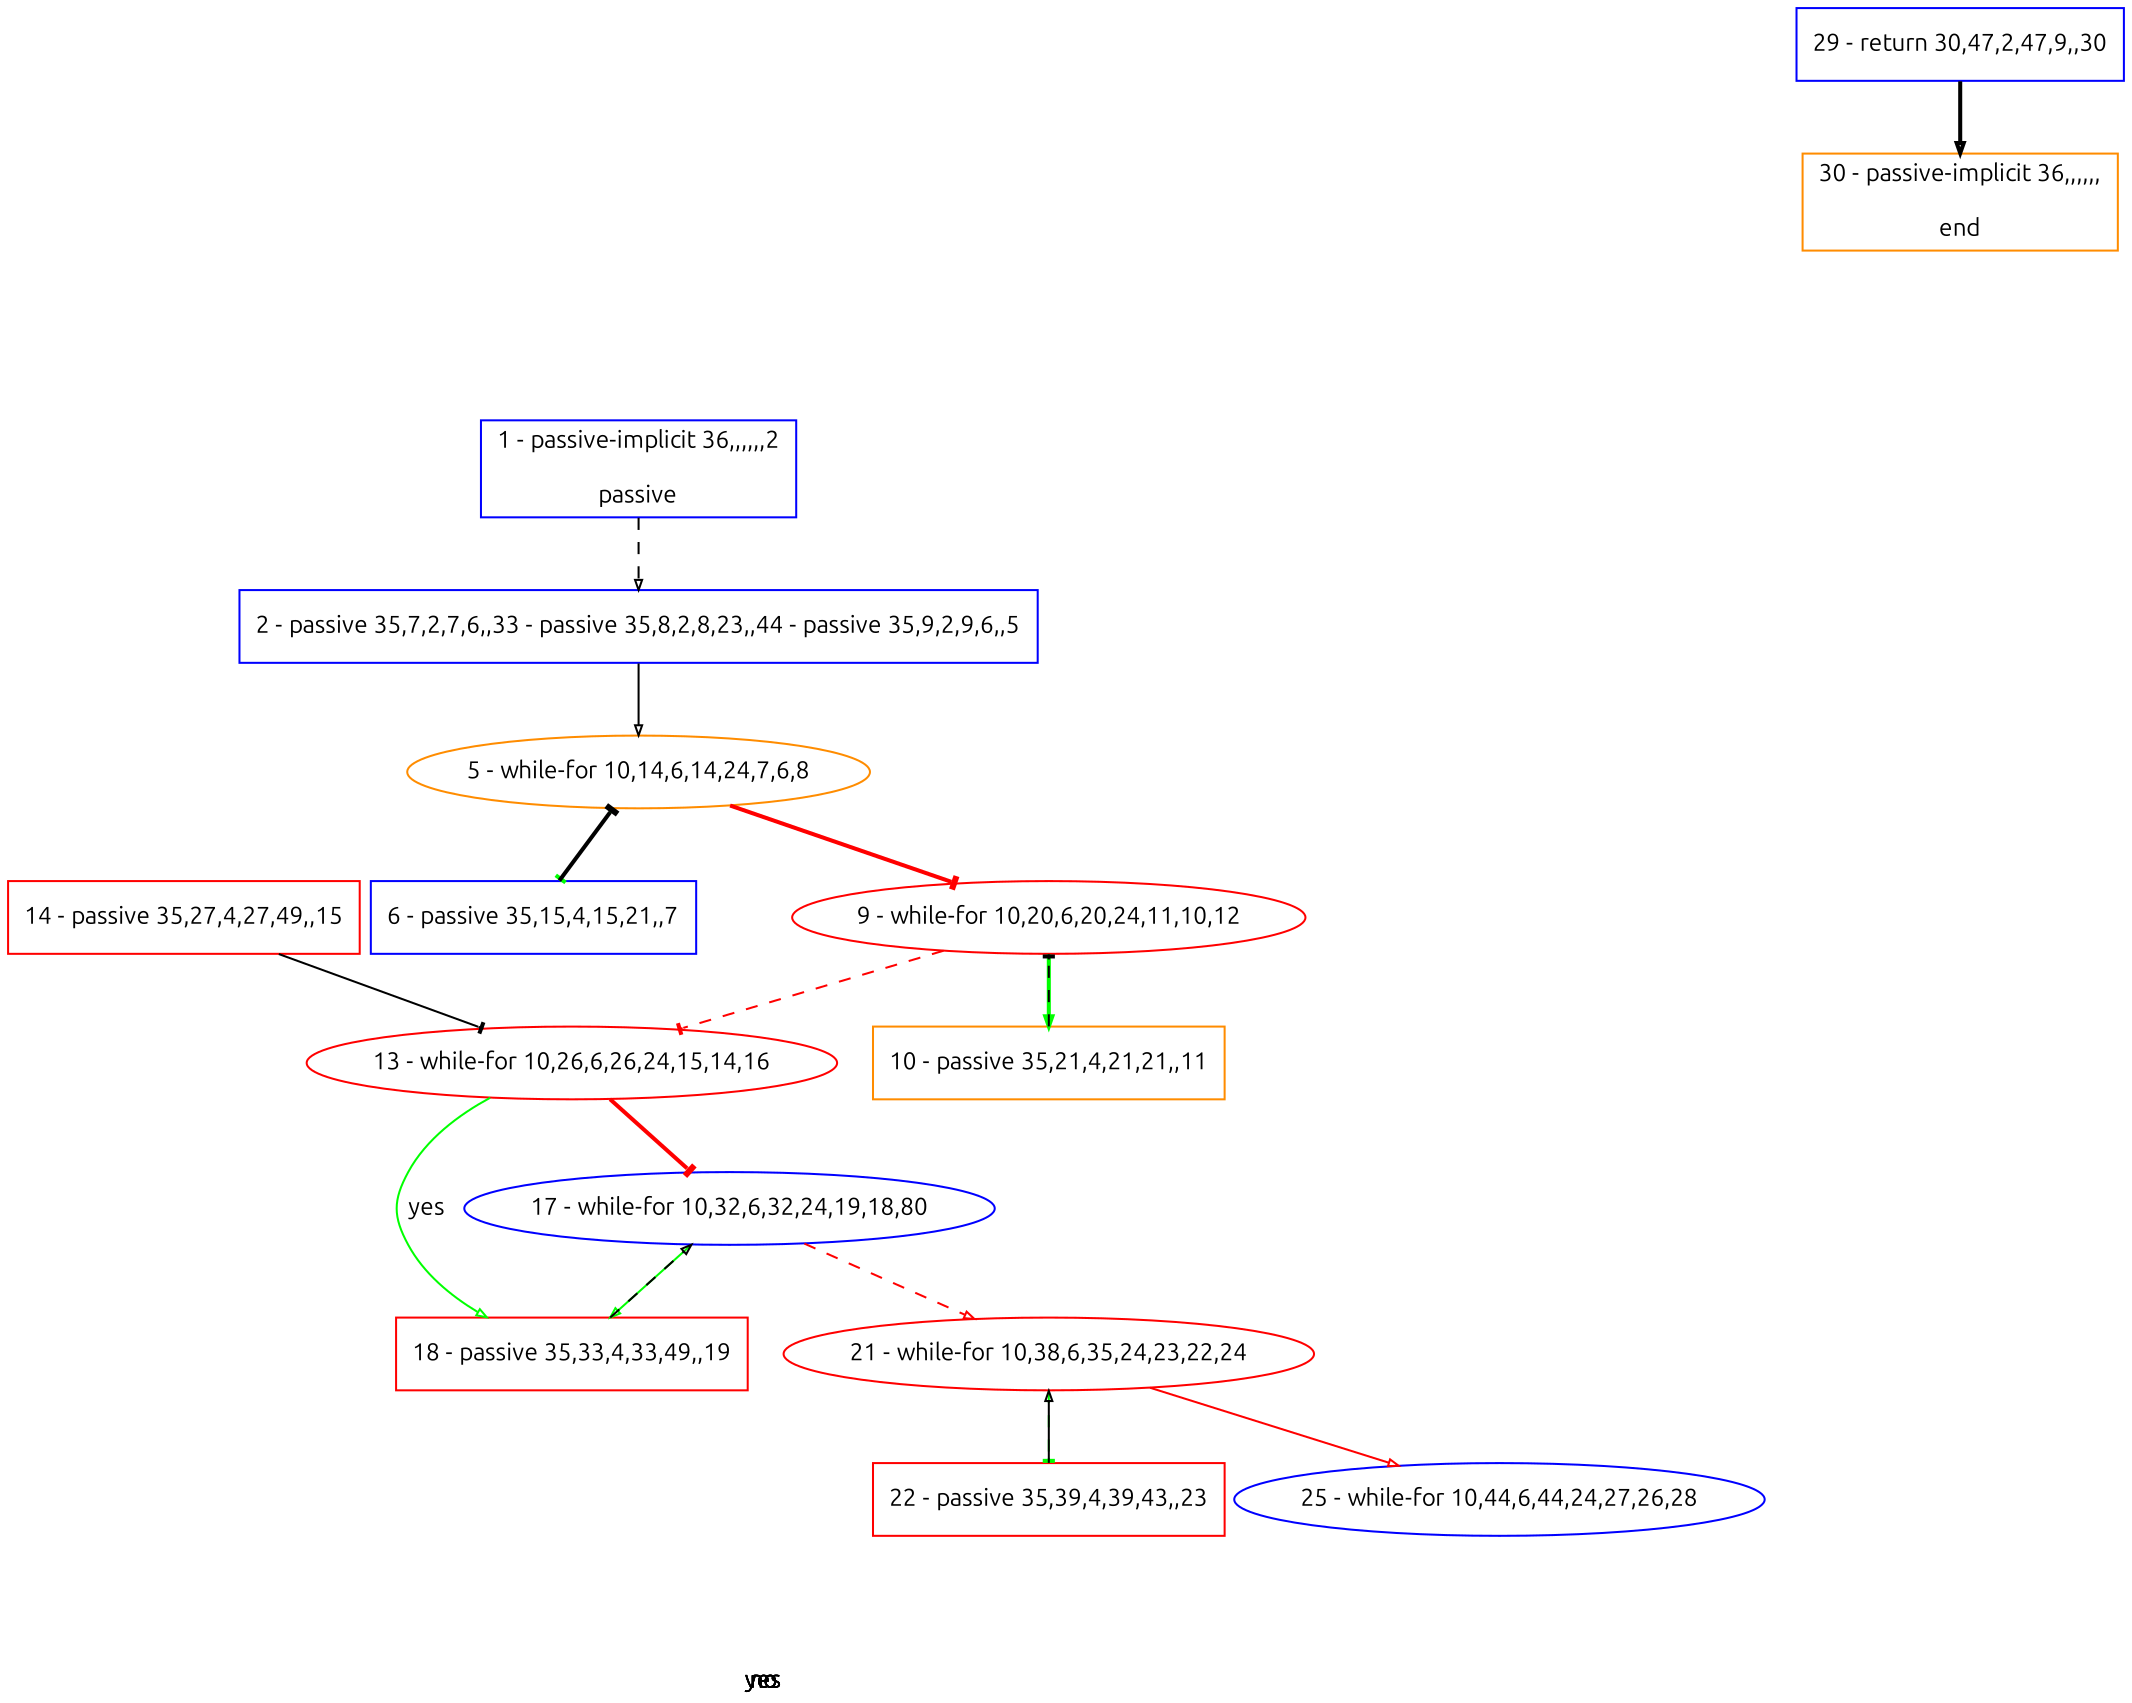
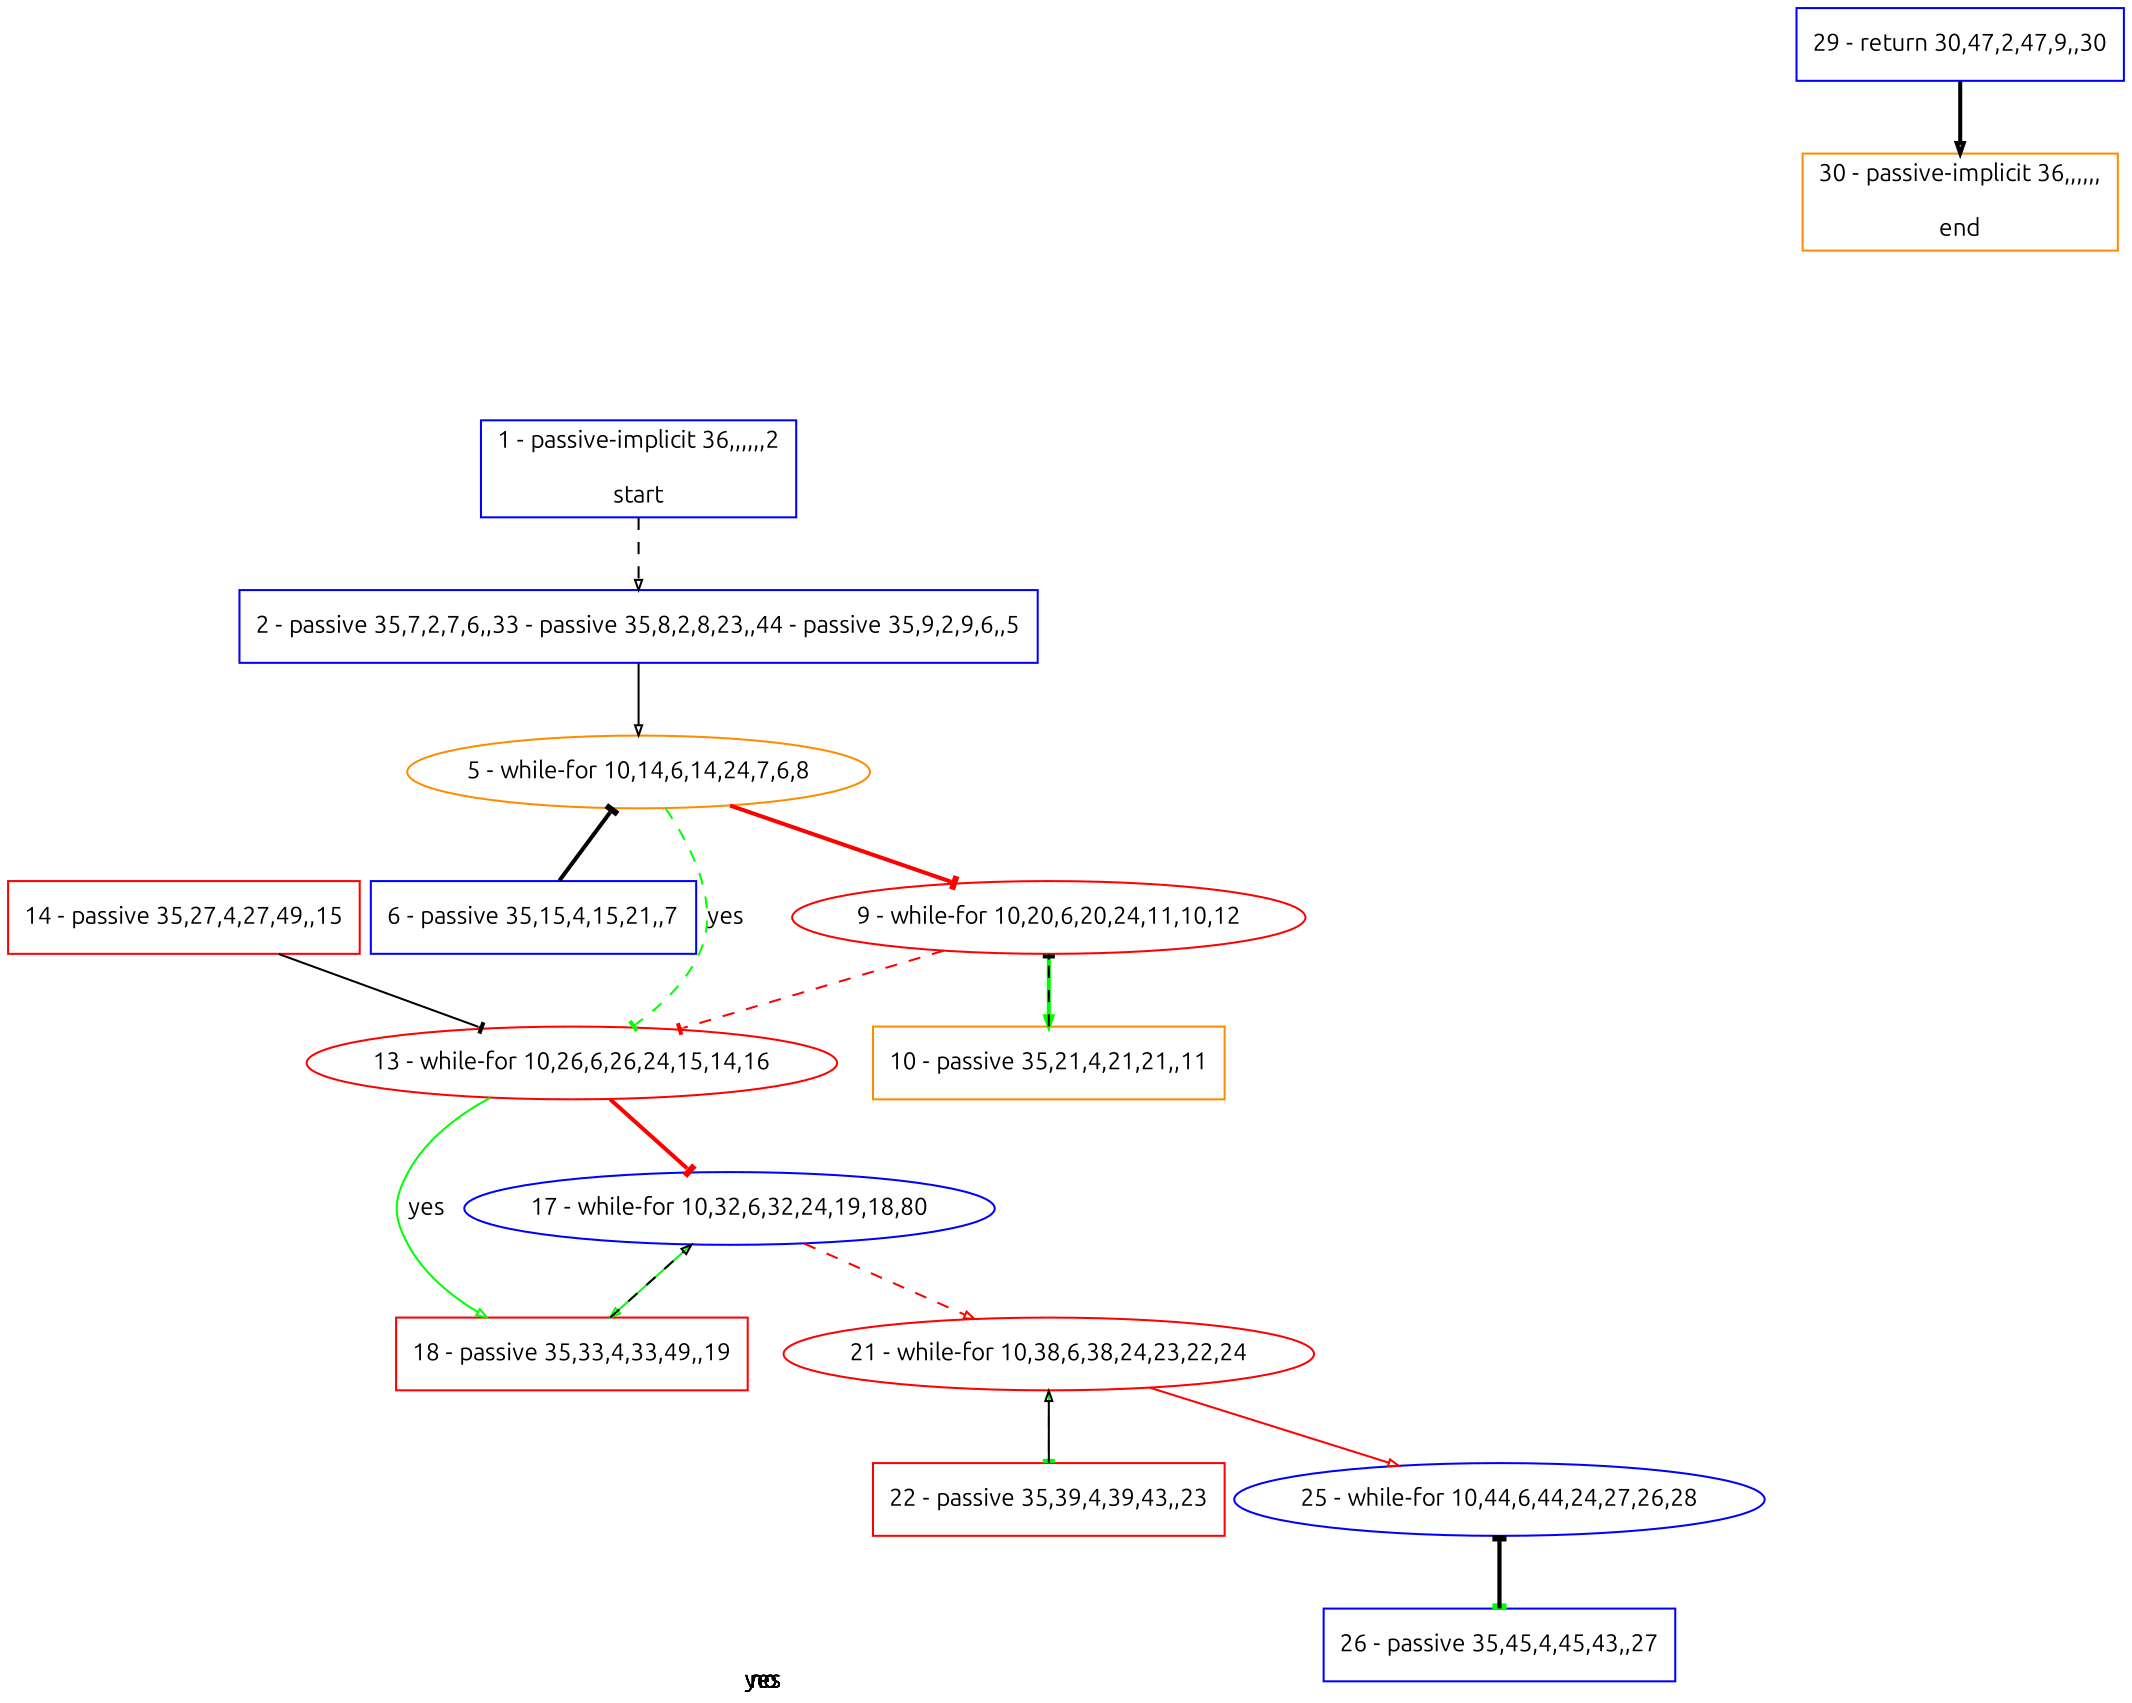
(639, 469) -> (639, 469)
(588, 842) -> (706, 925)
(1049, 1354) -> (1049, 1354)
none -> (1499, 1645)
